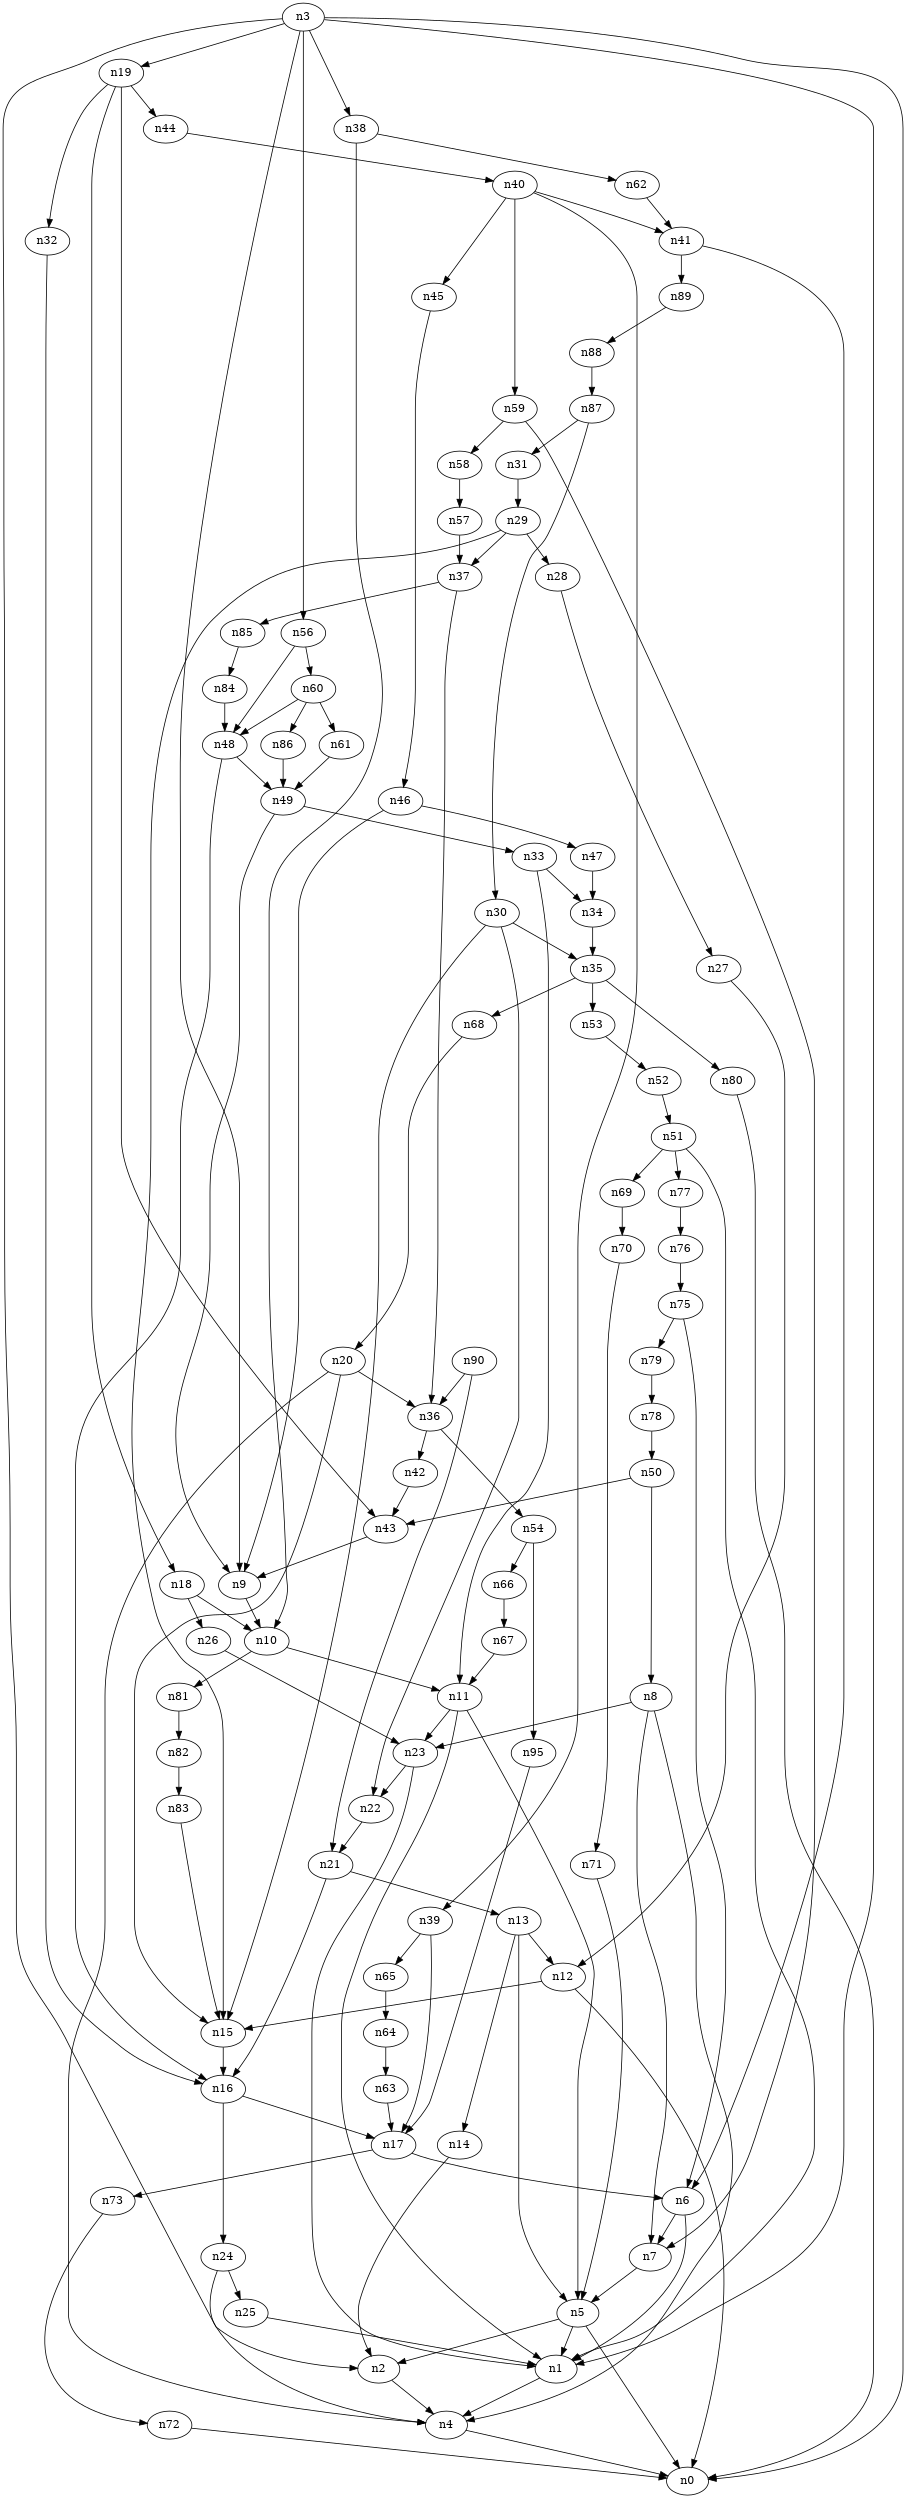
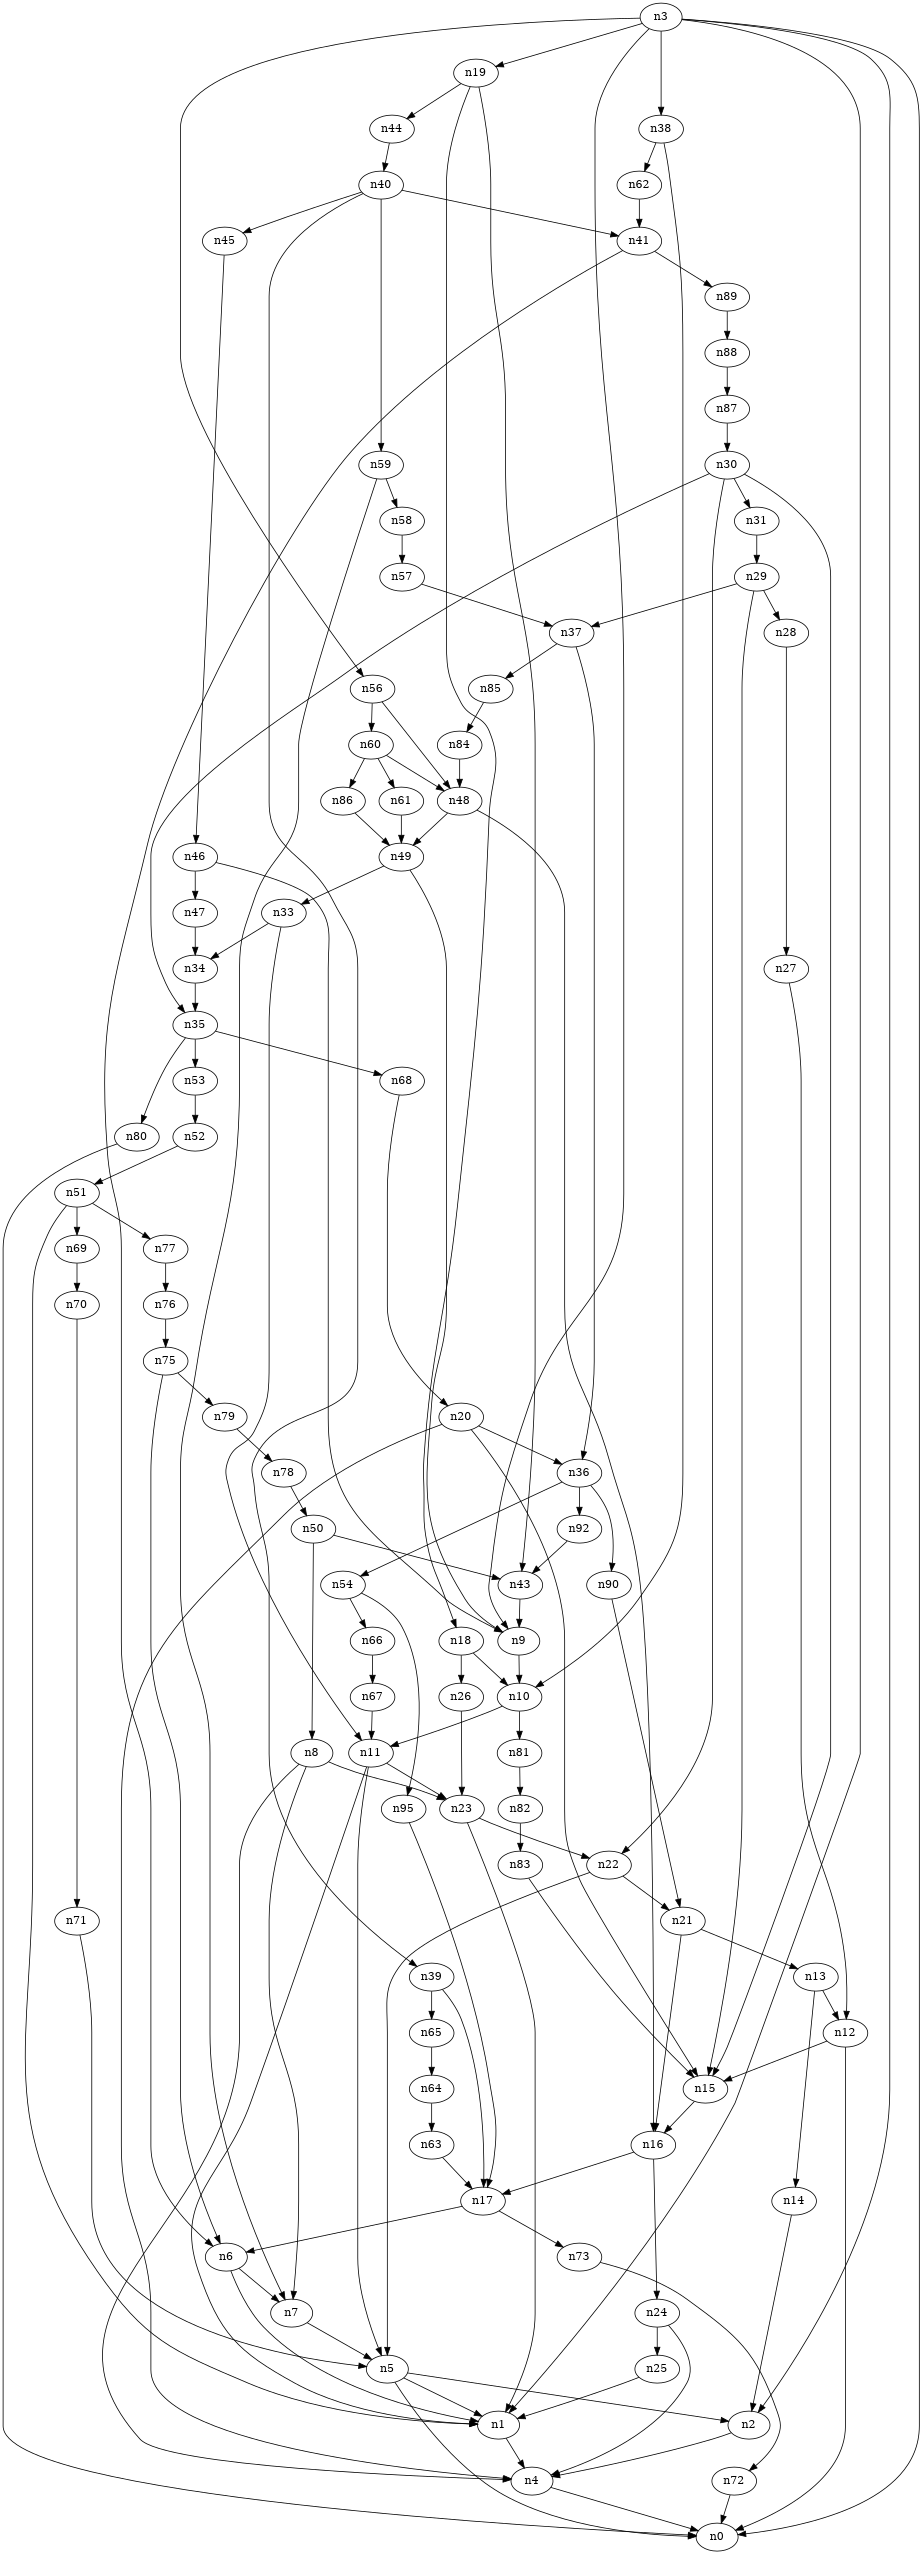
(47, 241) -> none
(558, 435) -> (740, 490)
(455, 1386) -> (611, 1522)
(415, 1473) -> (579, 1529)
(519, 2121) -> (387, 2048)
